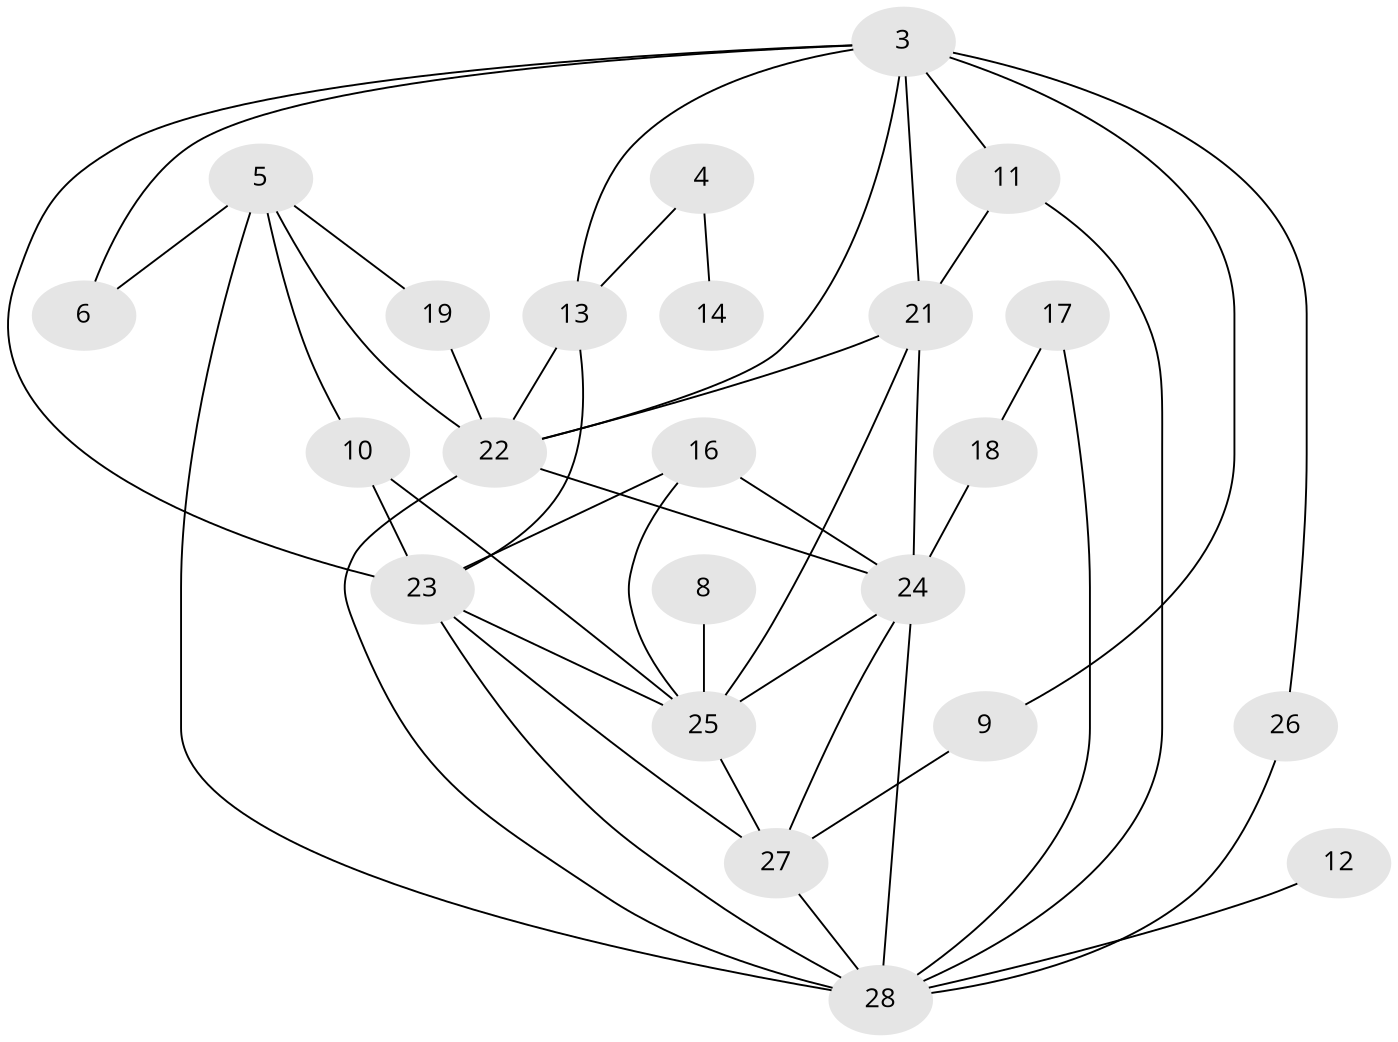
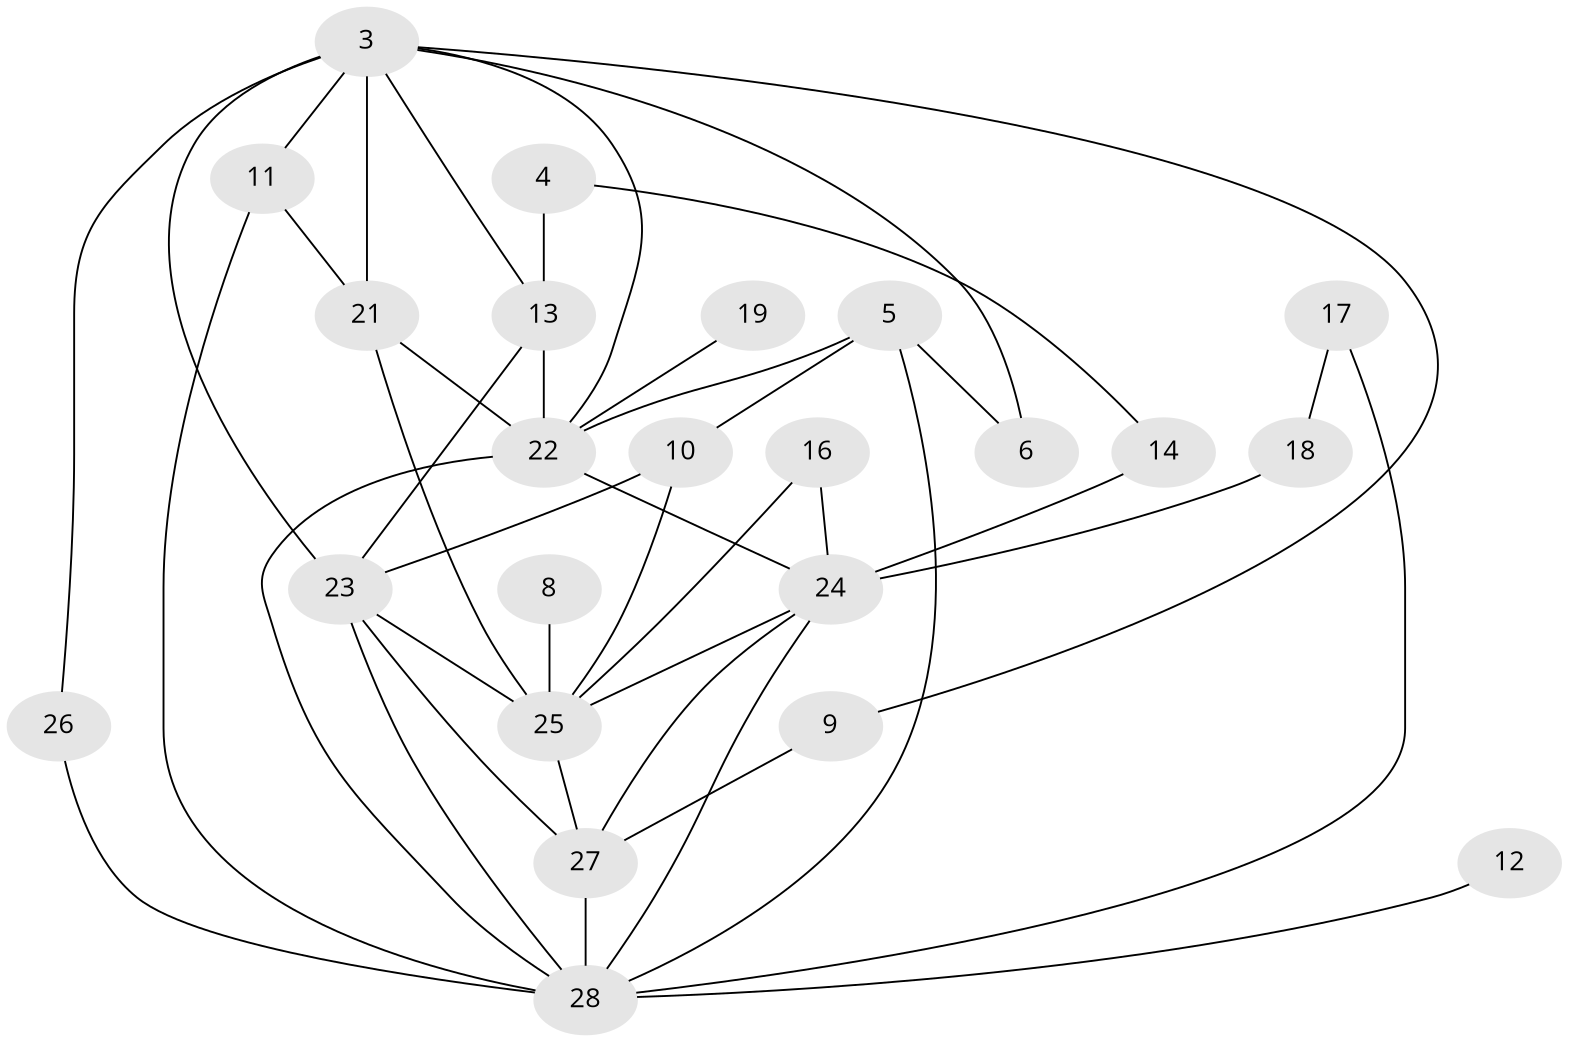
(349, 247) -> none
(916, 453) -> (1000, 525)
(563, 521) -> none
